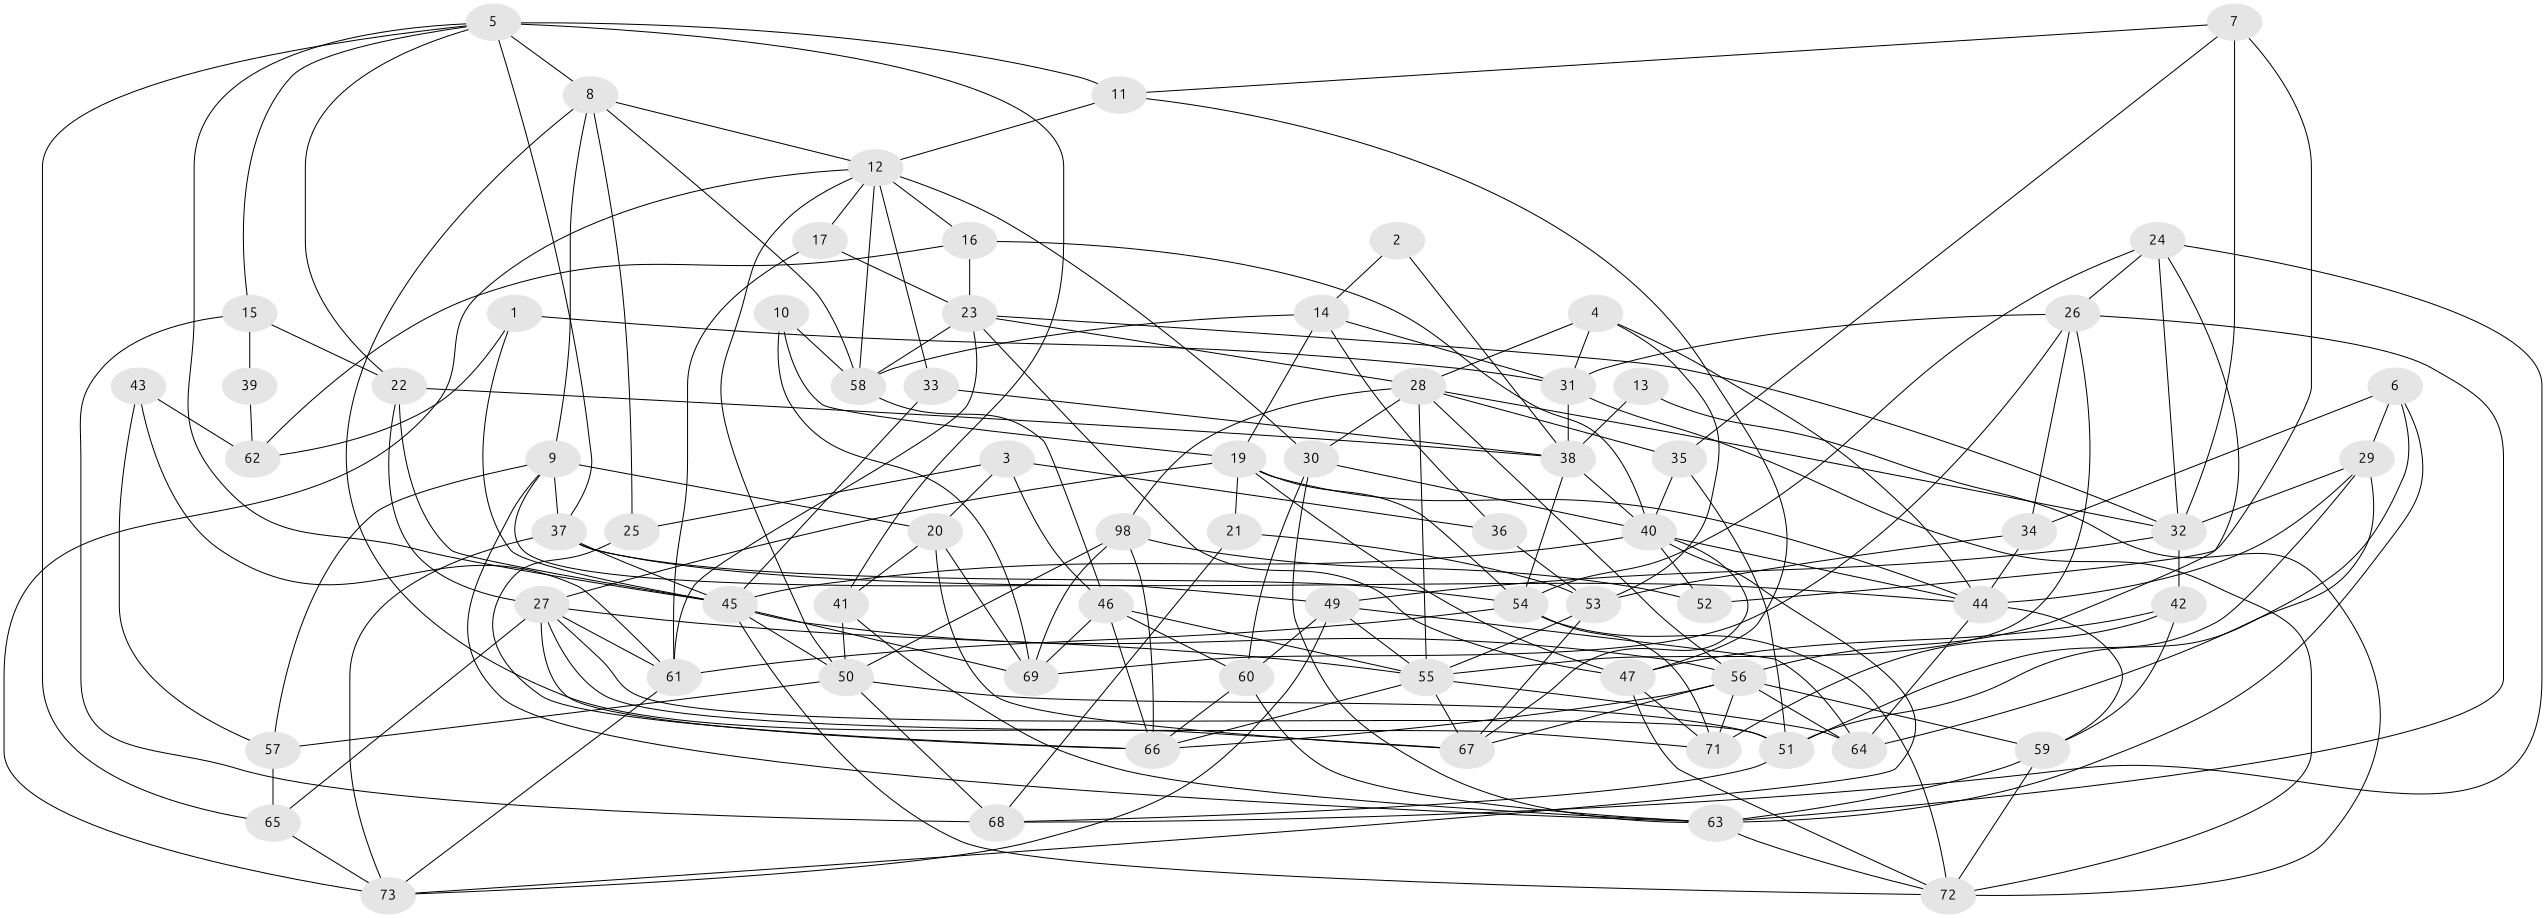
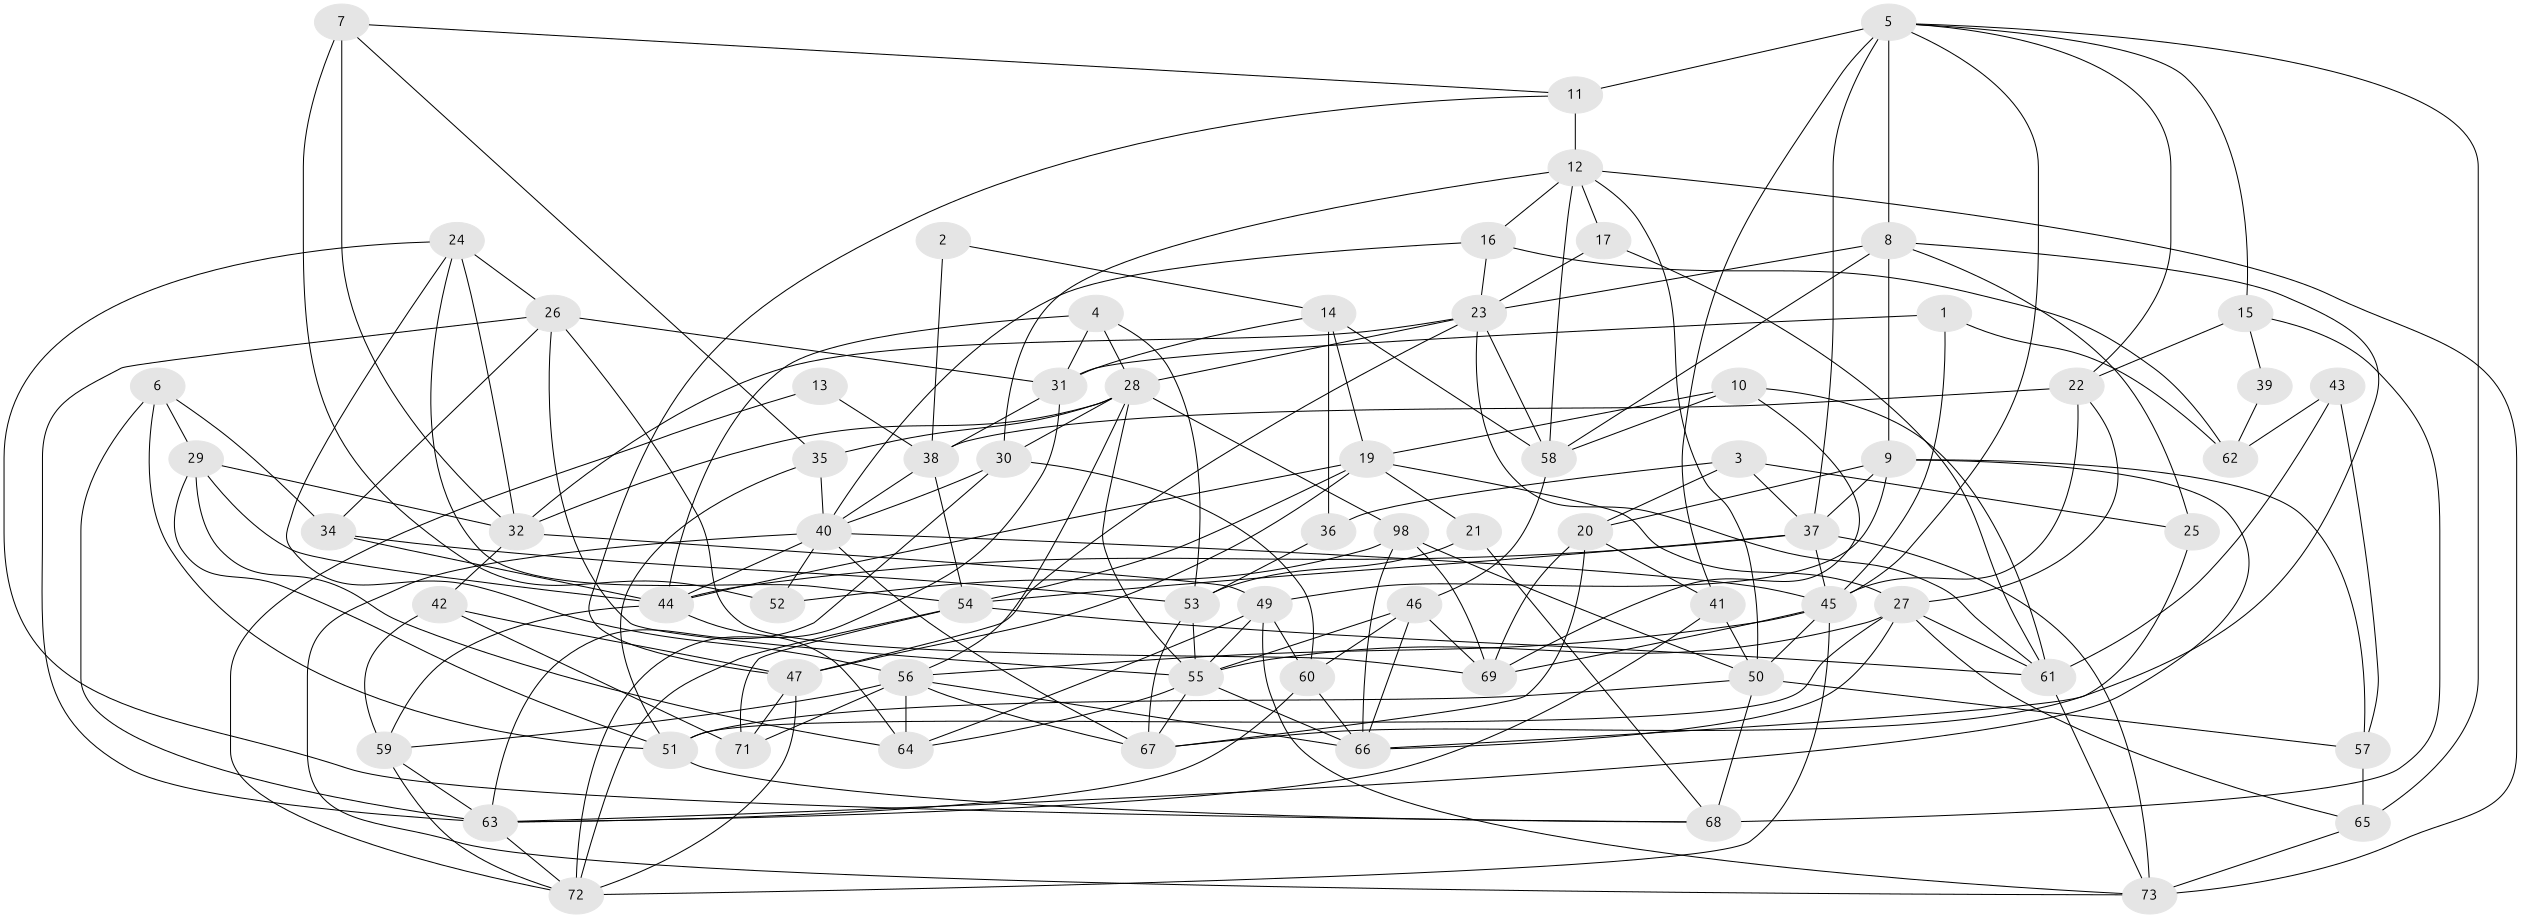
(733, 131) -> (1657, 282)
(931, 386) -> none
none -> (1980, 504)
(1045, 538) -> (1775, 495)
(1304, 731) -> none
